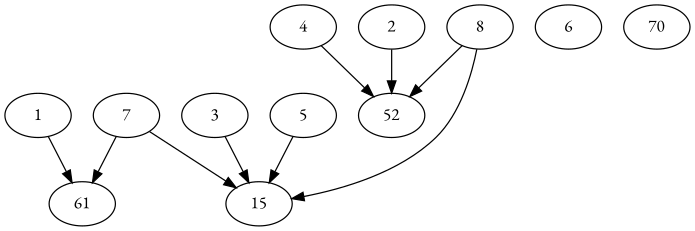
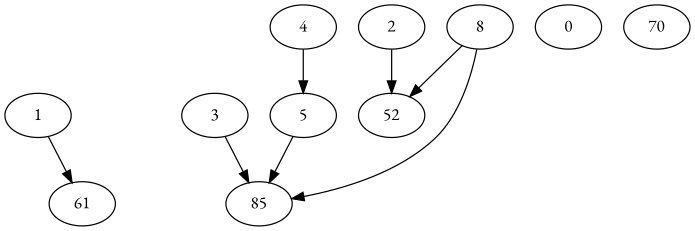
(568, 27) -> (568, 27)
(343, 67) -> (303, 65)
(126, 115) -> none
(259, 204) -> (259, 204)
